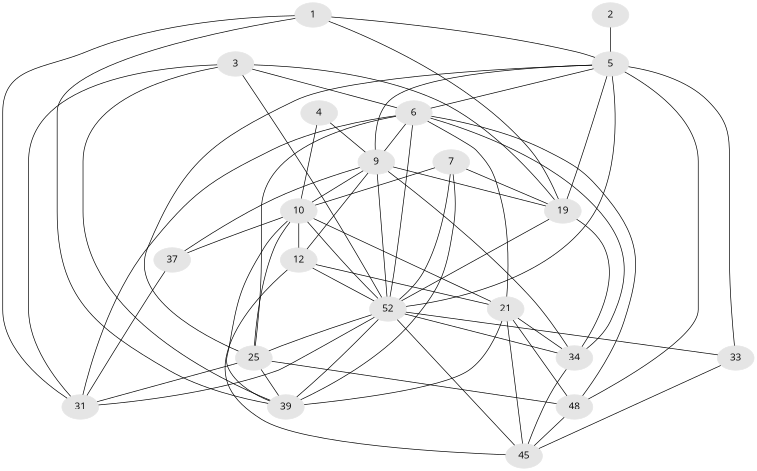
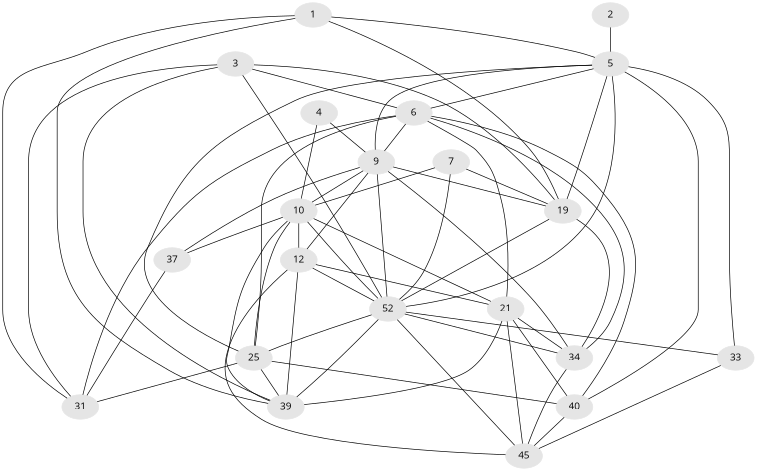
(402, 211) -> none
(409, 325) -> (292, 333)
(250, 379) -> none
(574, 407) -> (574, 407)
